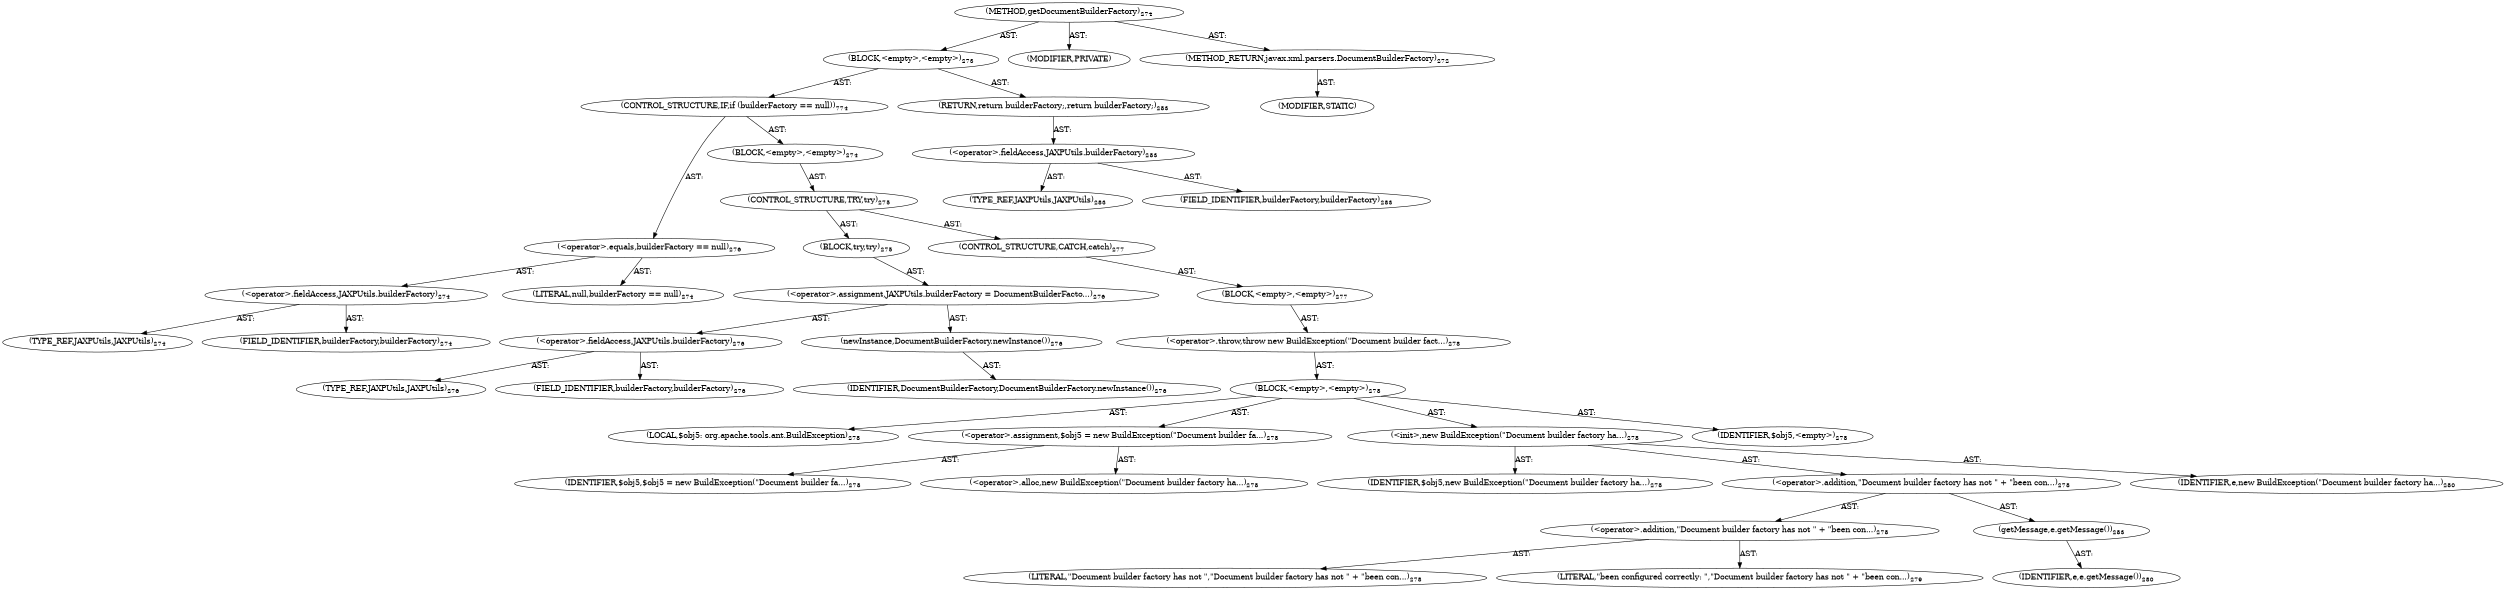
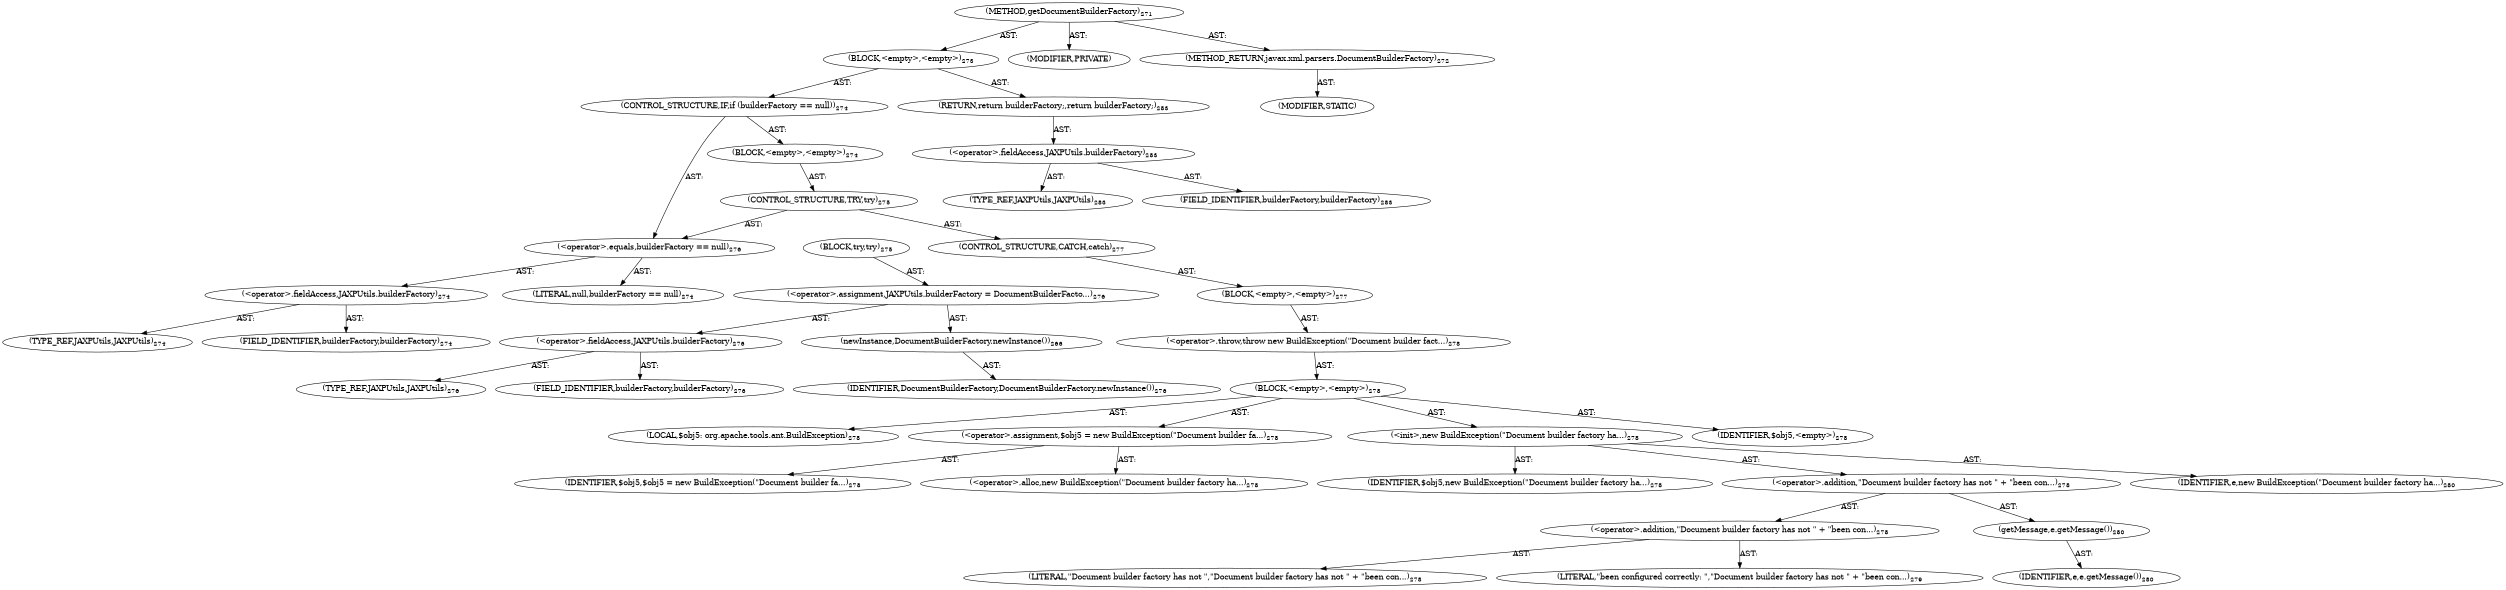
(1147, 12) -> (1147, 12)
(842, 106) -> (842, 106)
(836, 222) -> (737, 224)
(1057, 342) -> (1057, 342)
(2119, 530) -> (2119, 530)
